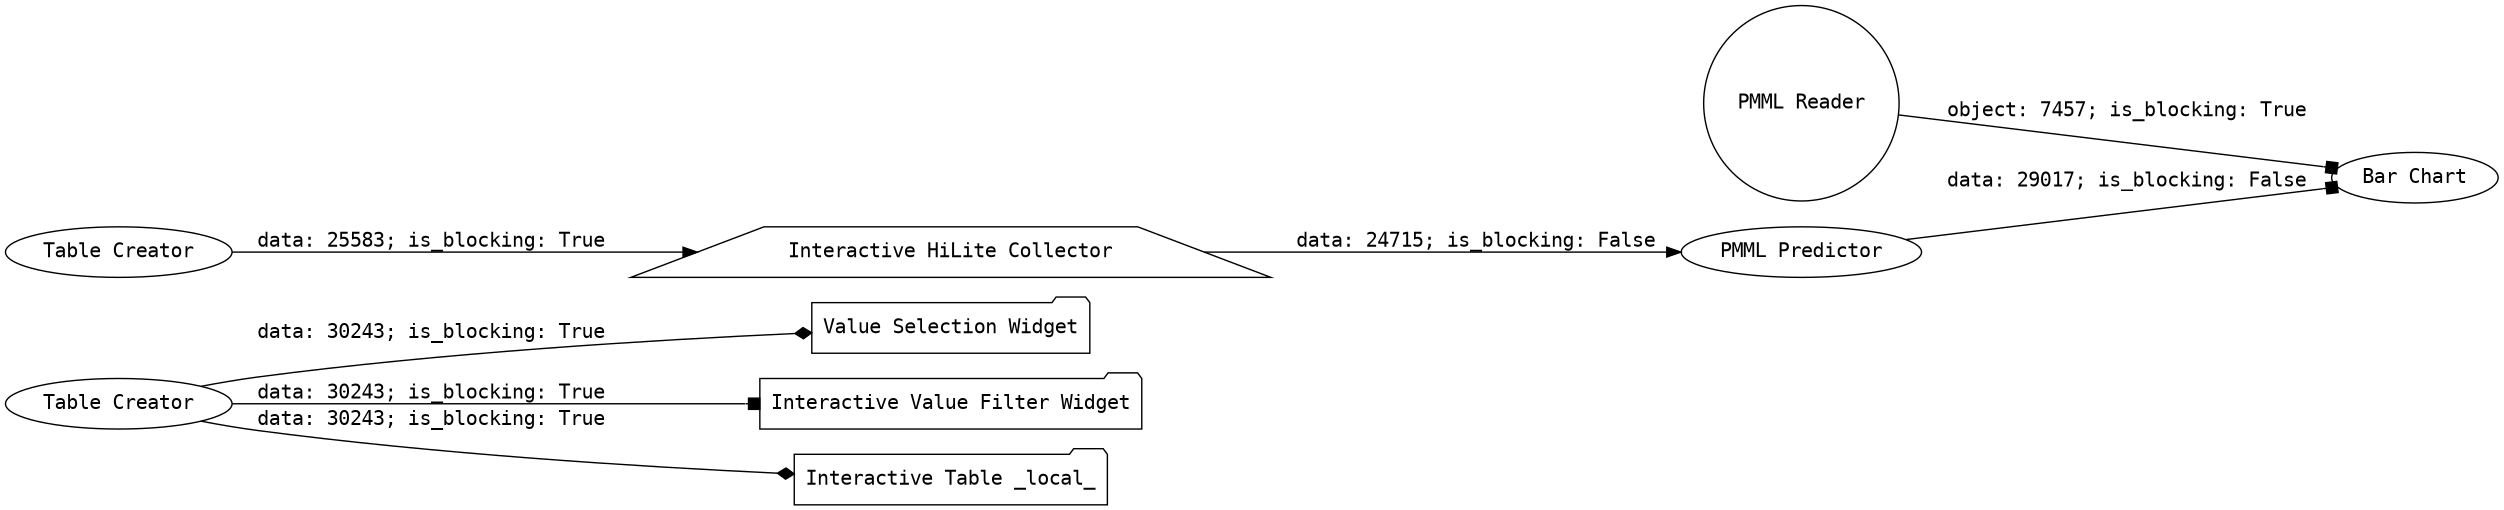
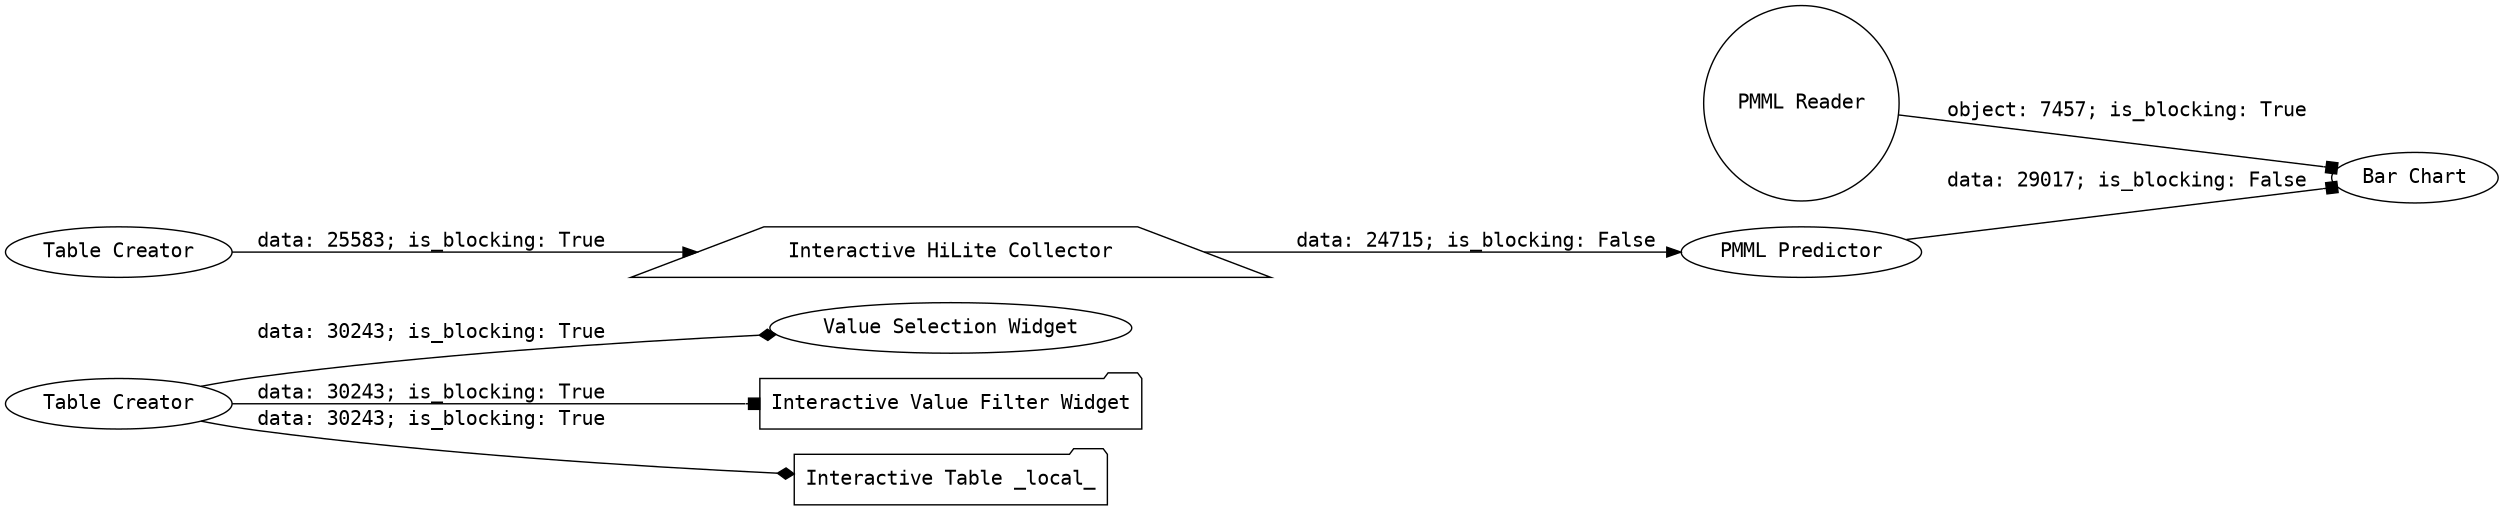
(951, 328) -> (951, 328)
